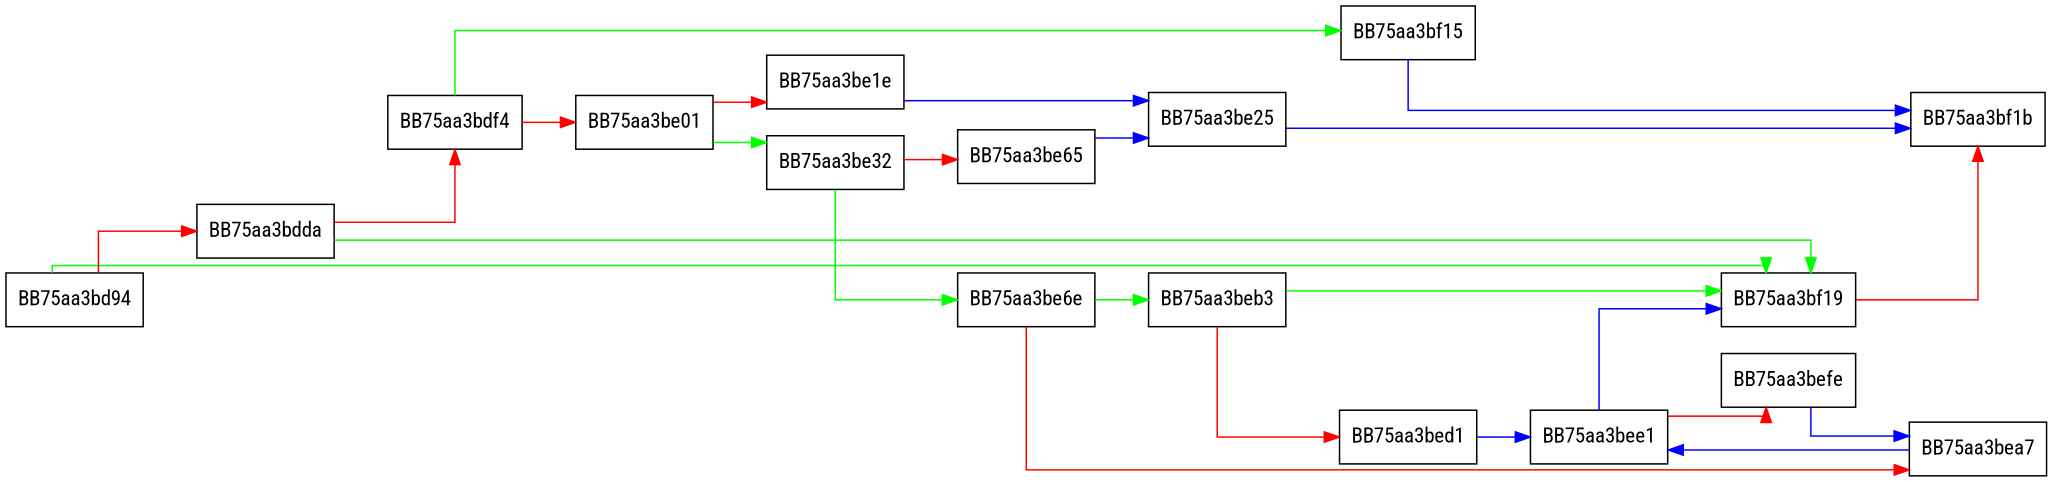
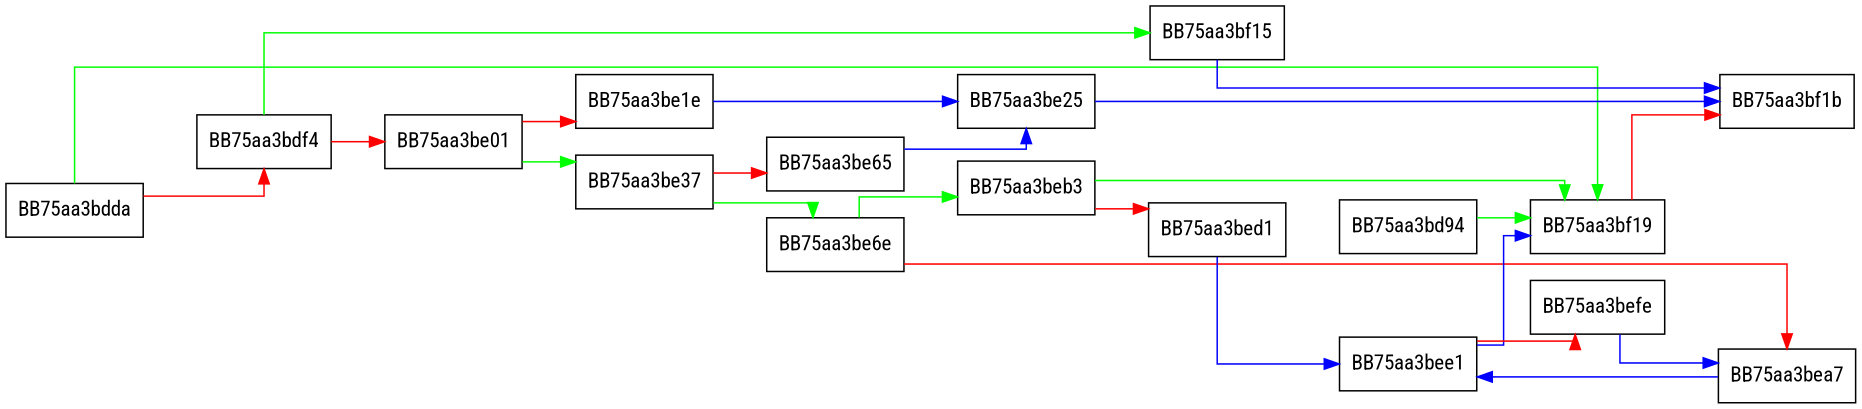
(835, 163) -> (644, 182)
(119, 231) -> none
